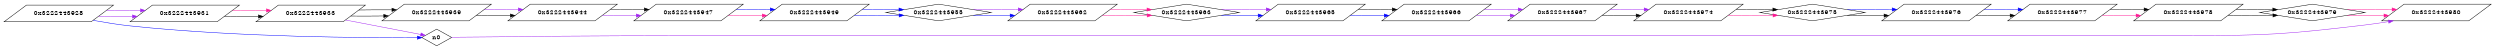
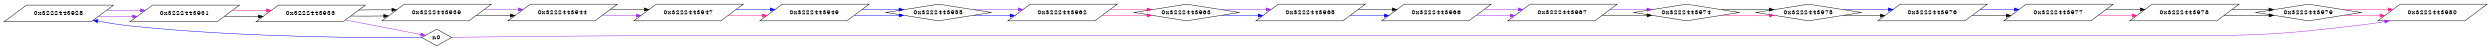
(1688, 12) -> (1687, 12)
(255, 35) -> (260, 35)
